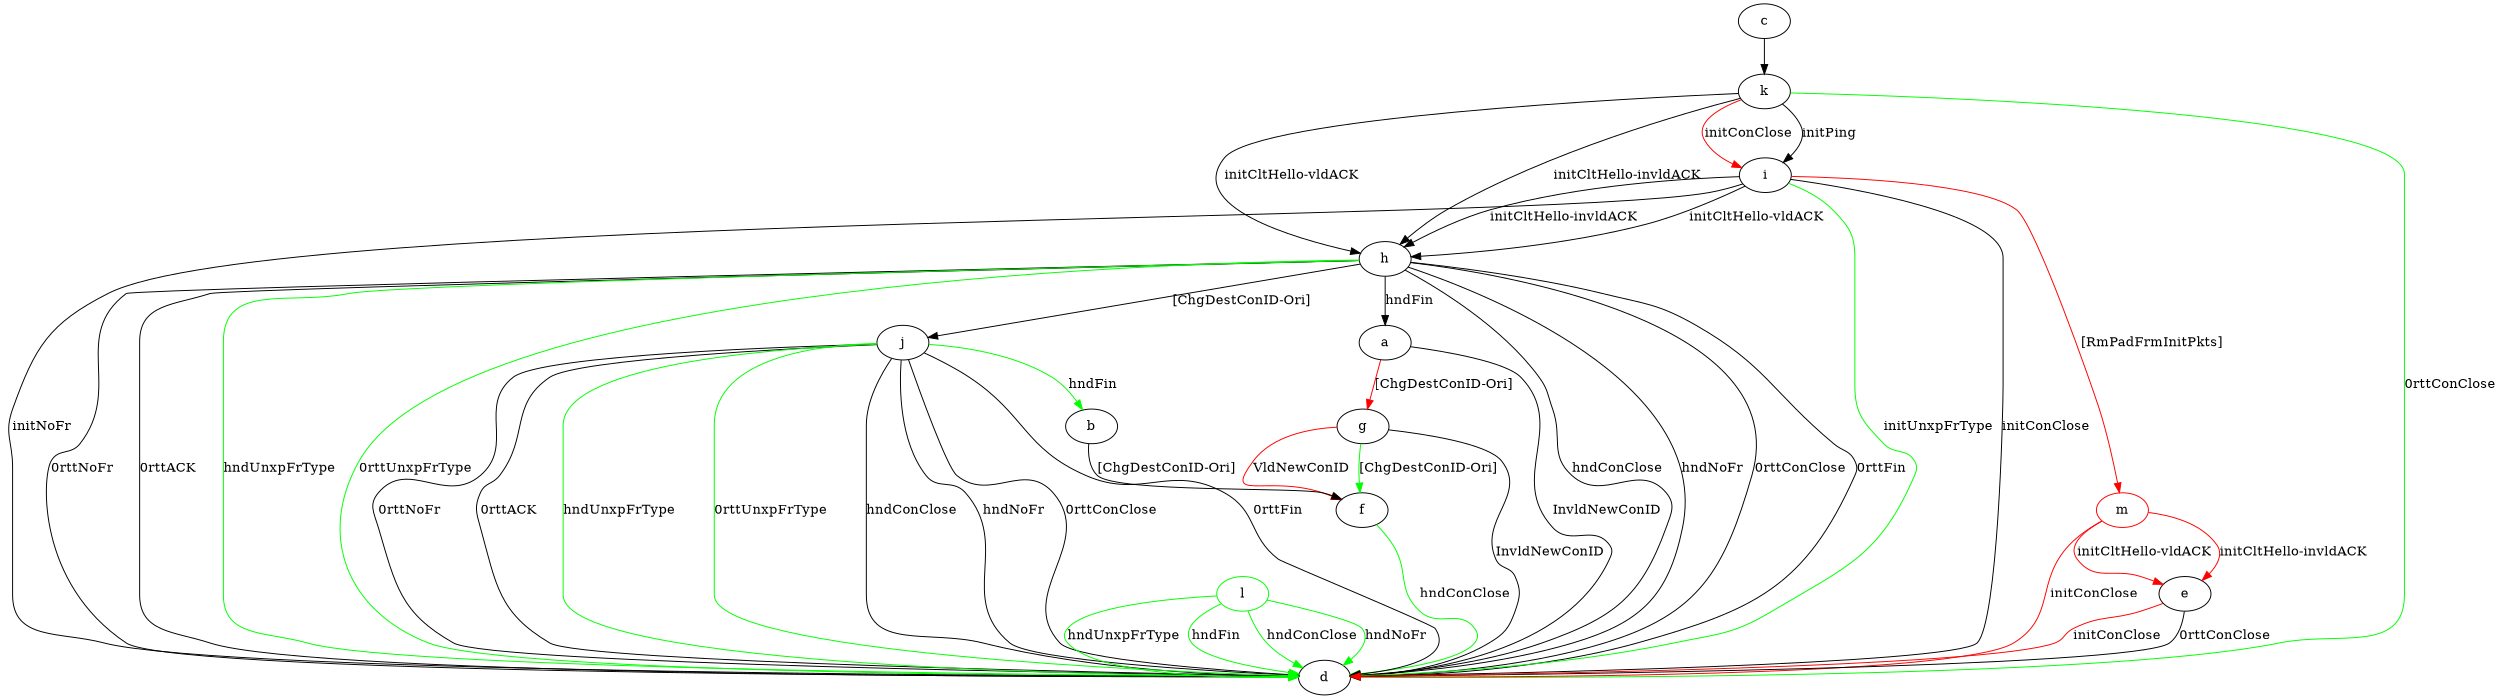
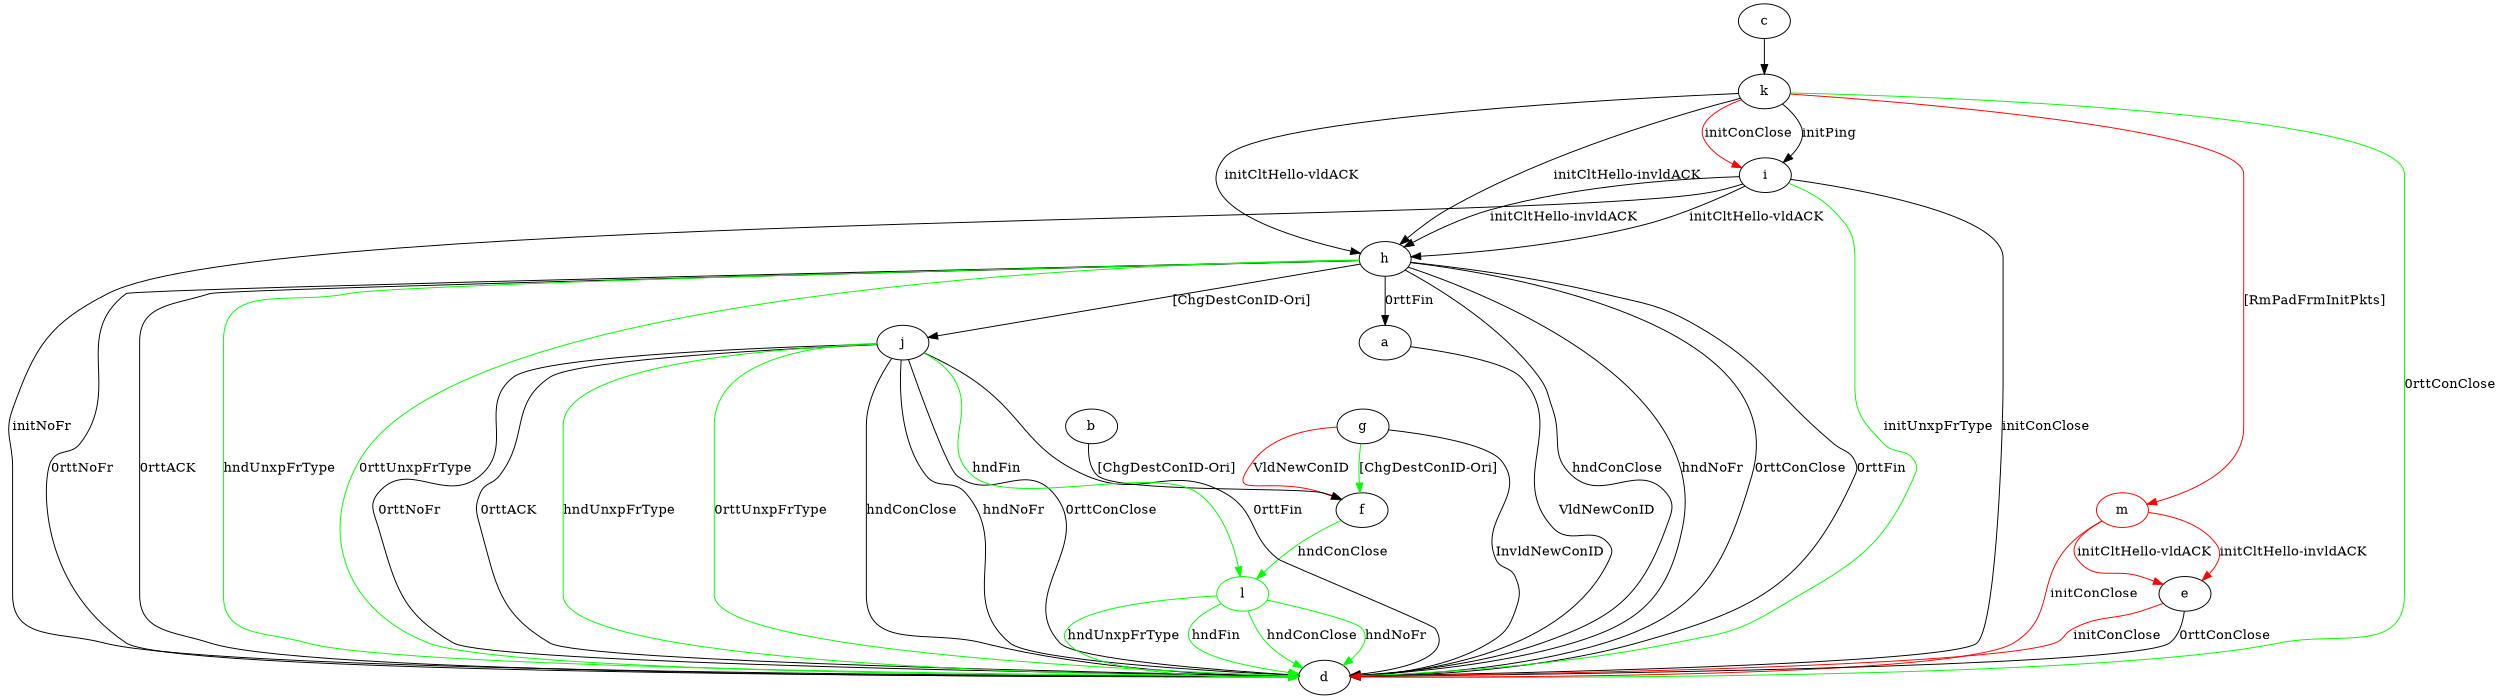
(2033, 237) -> (2207, 150)
(1412, 301) -> (1412, 301)
(1009, 359) -> (1056, 488)
(1375, 380) -> none
(1609, 510) -> (1609, 510)
(1466, 621) -> (1300, 543)
